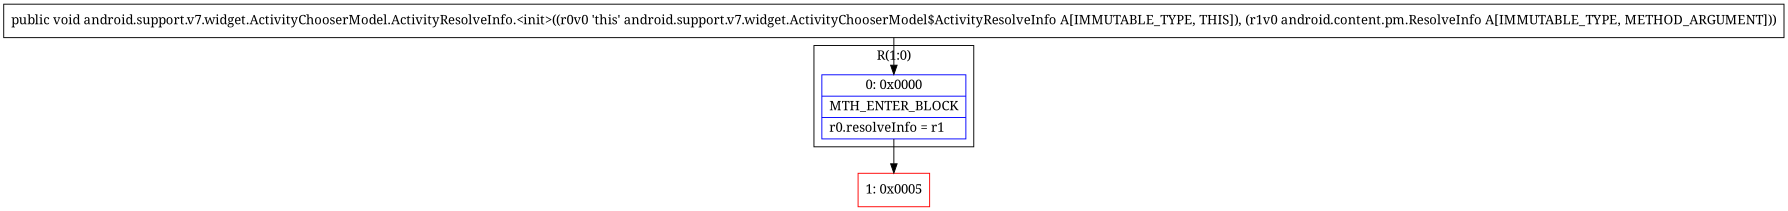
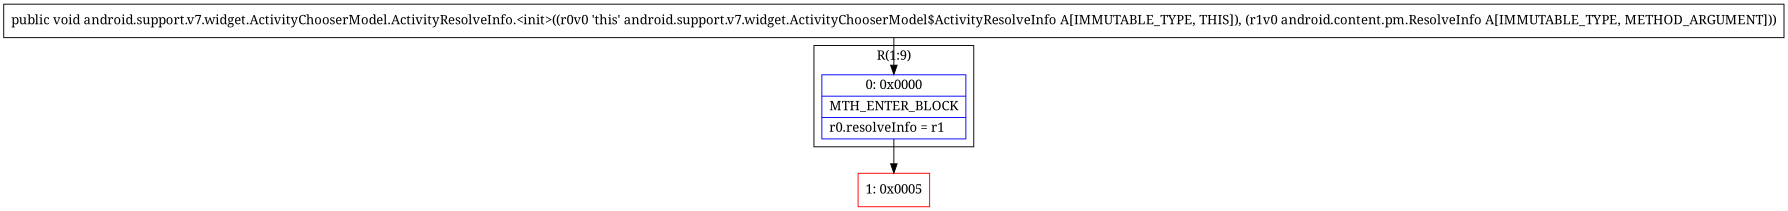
(894, 56) -> (894, 56)
